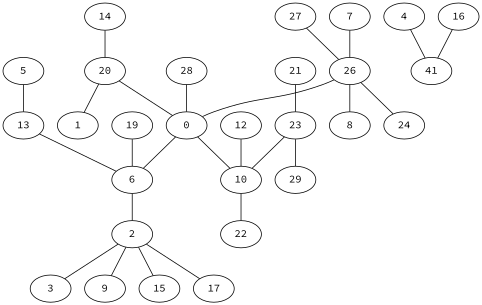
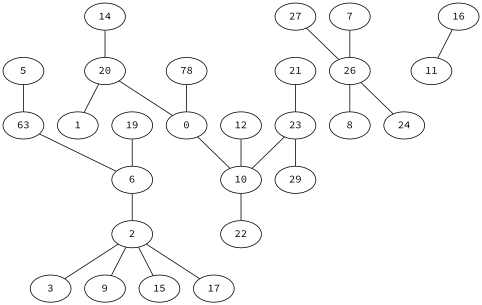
(404, 17) -> none
(187, 71) -> (187, 71)
(431, 71) -> (431, 71)
(268, 98) -> none
(23, 125) -> (23, 125)
(160, 153) -> none
